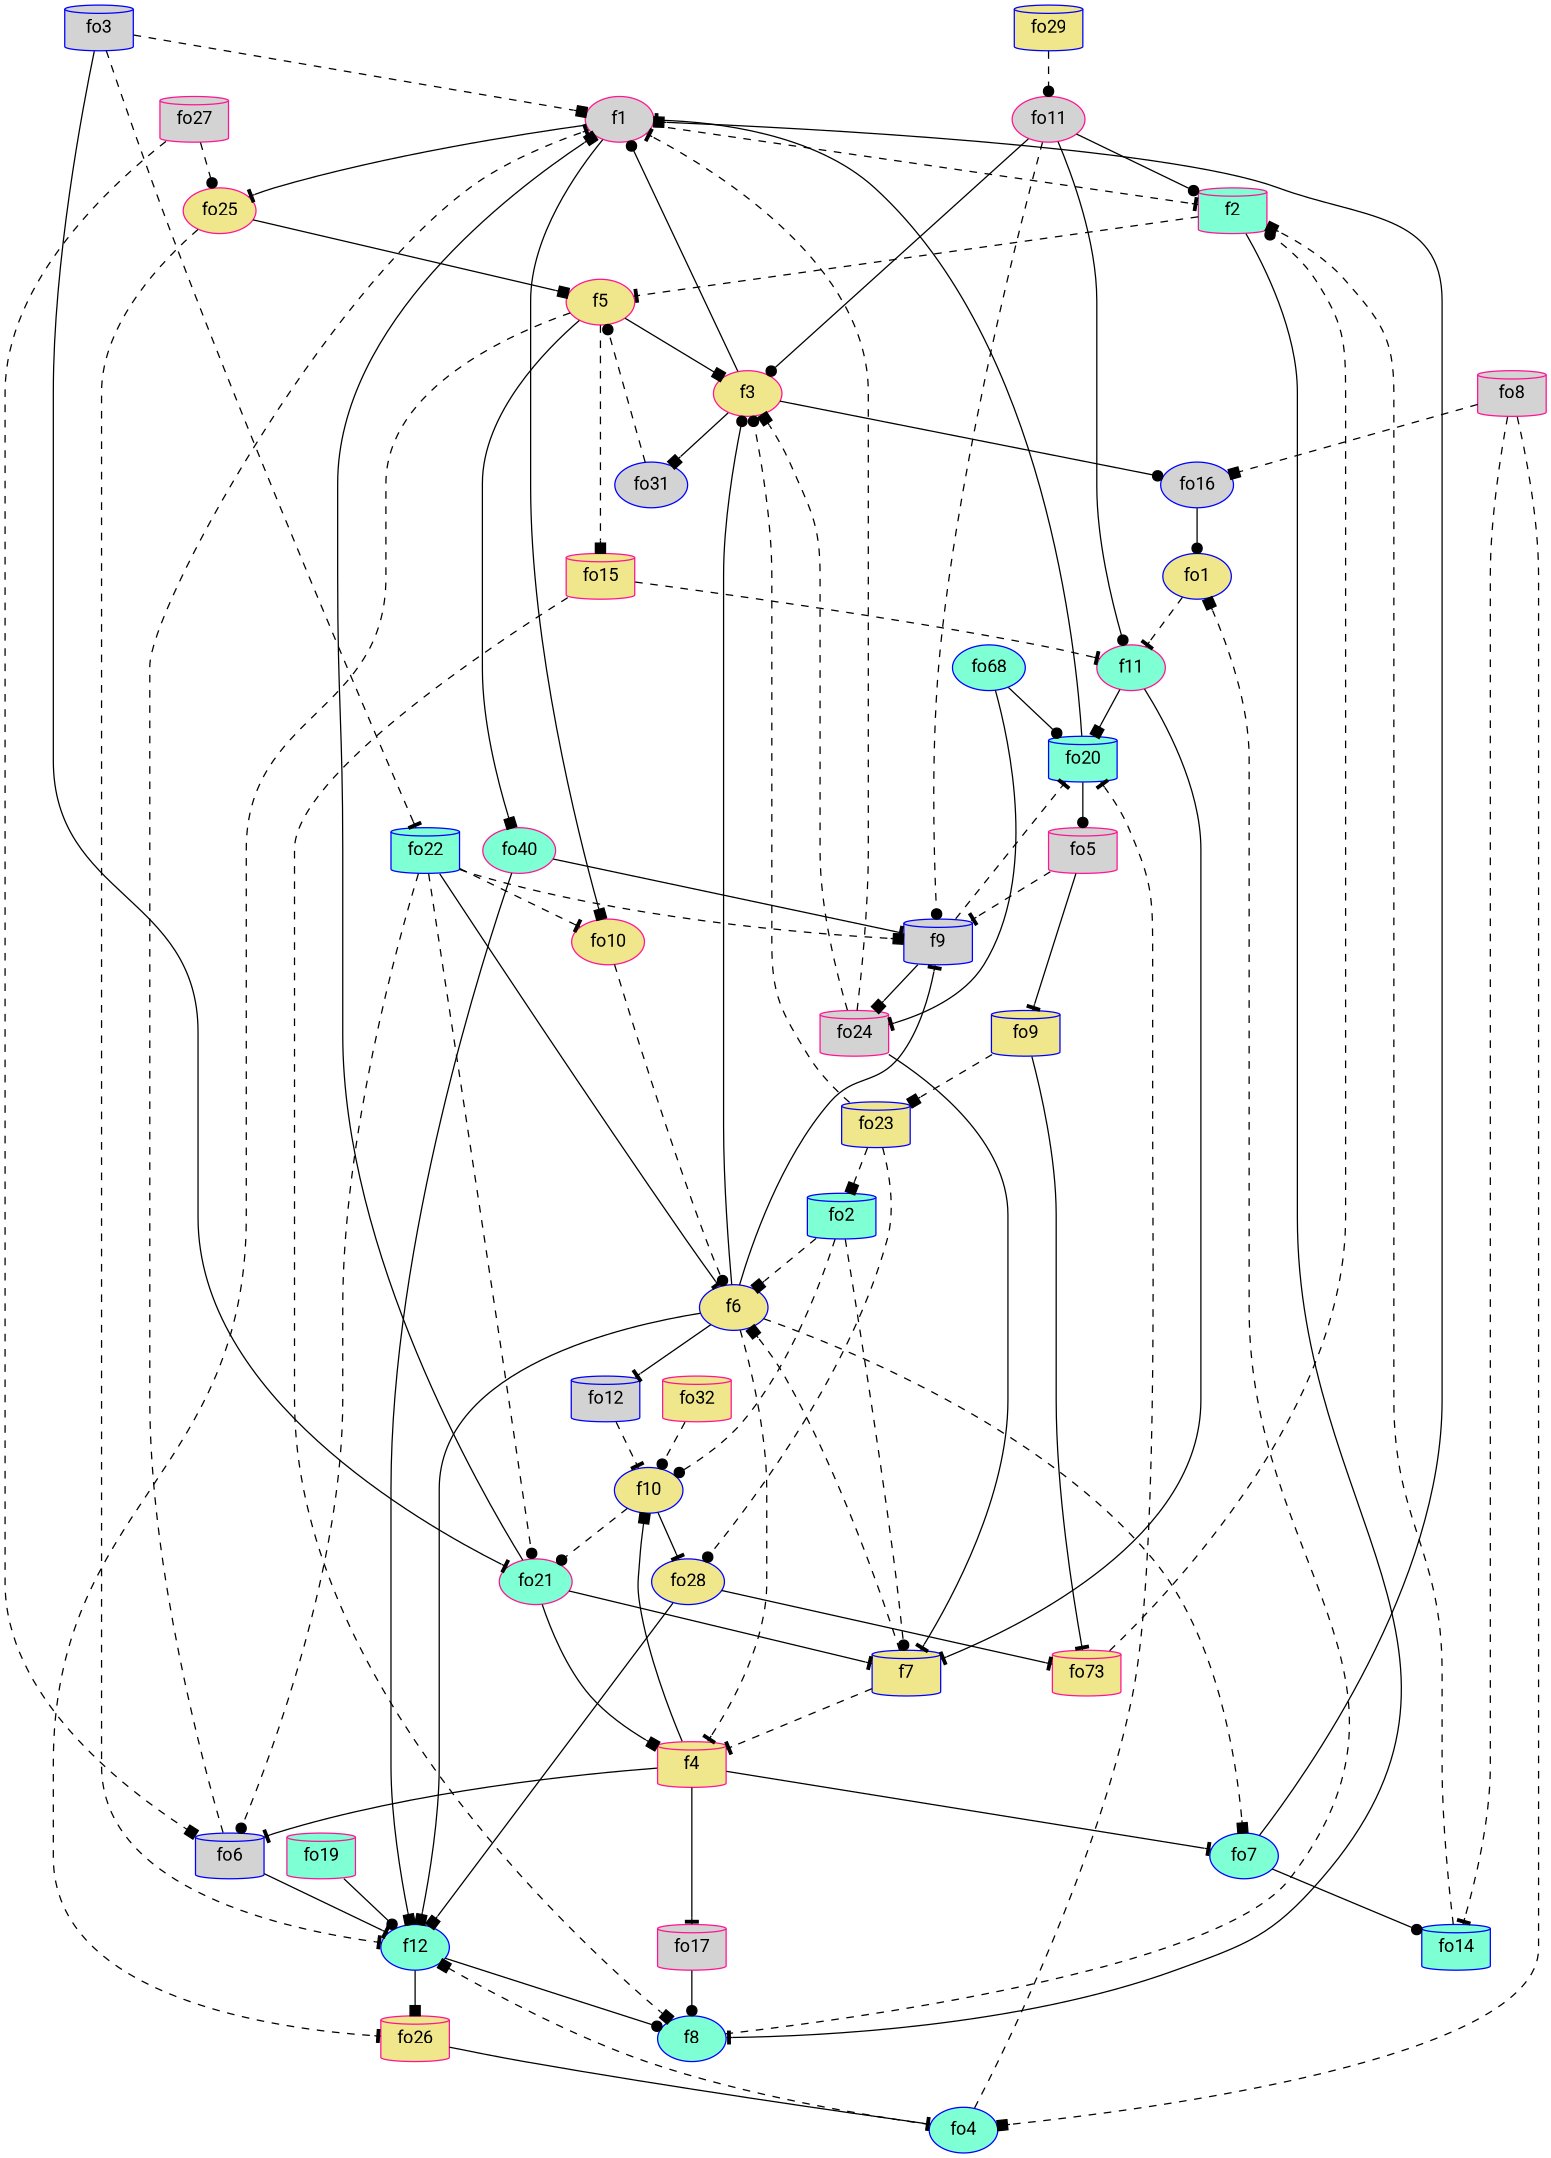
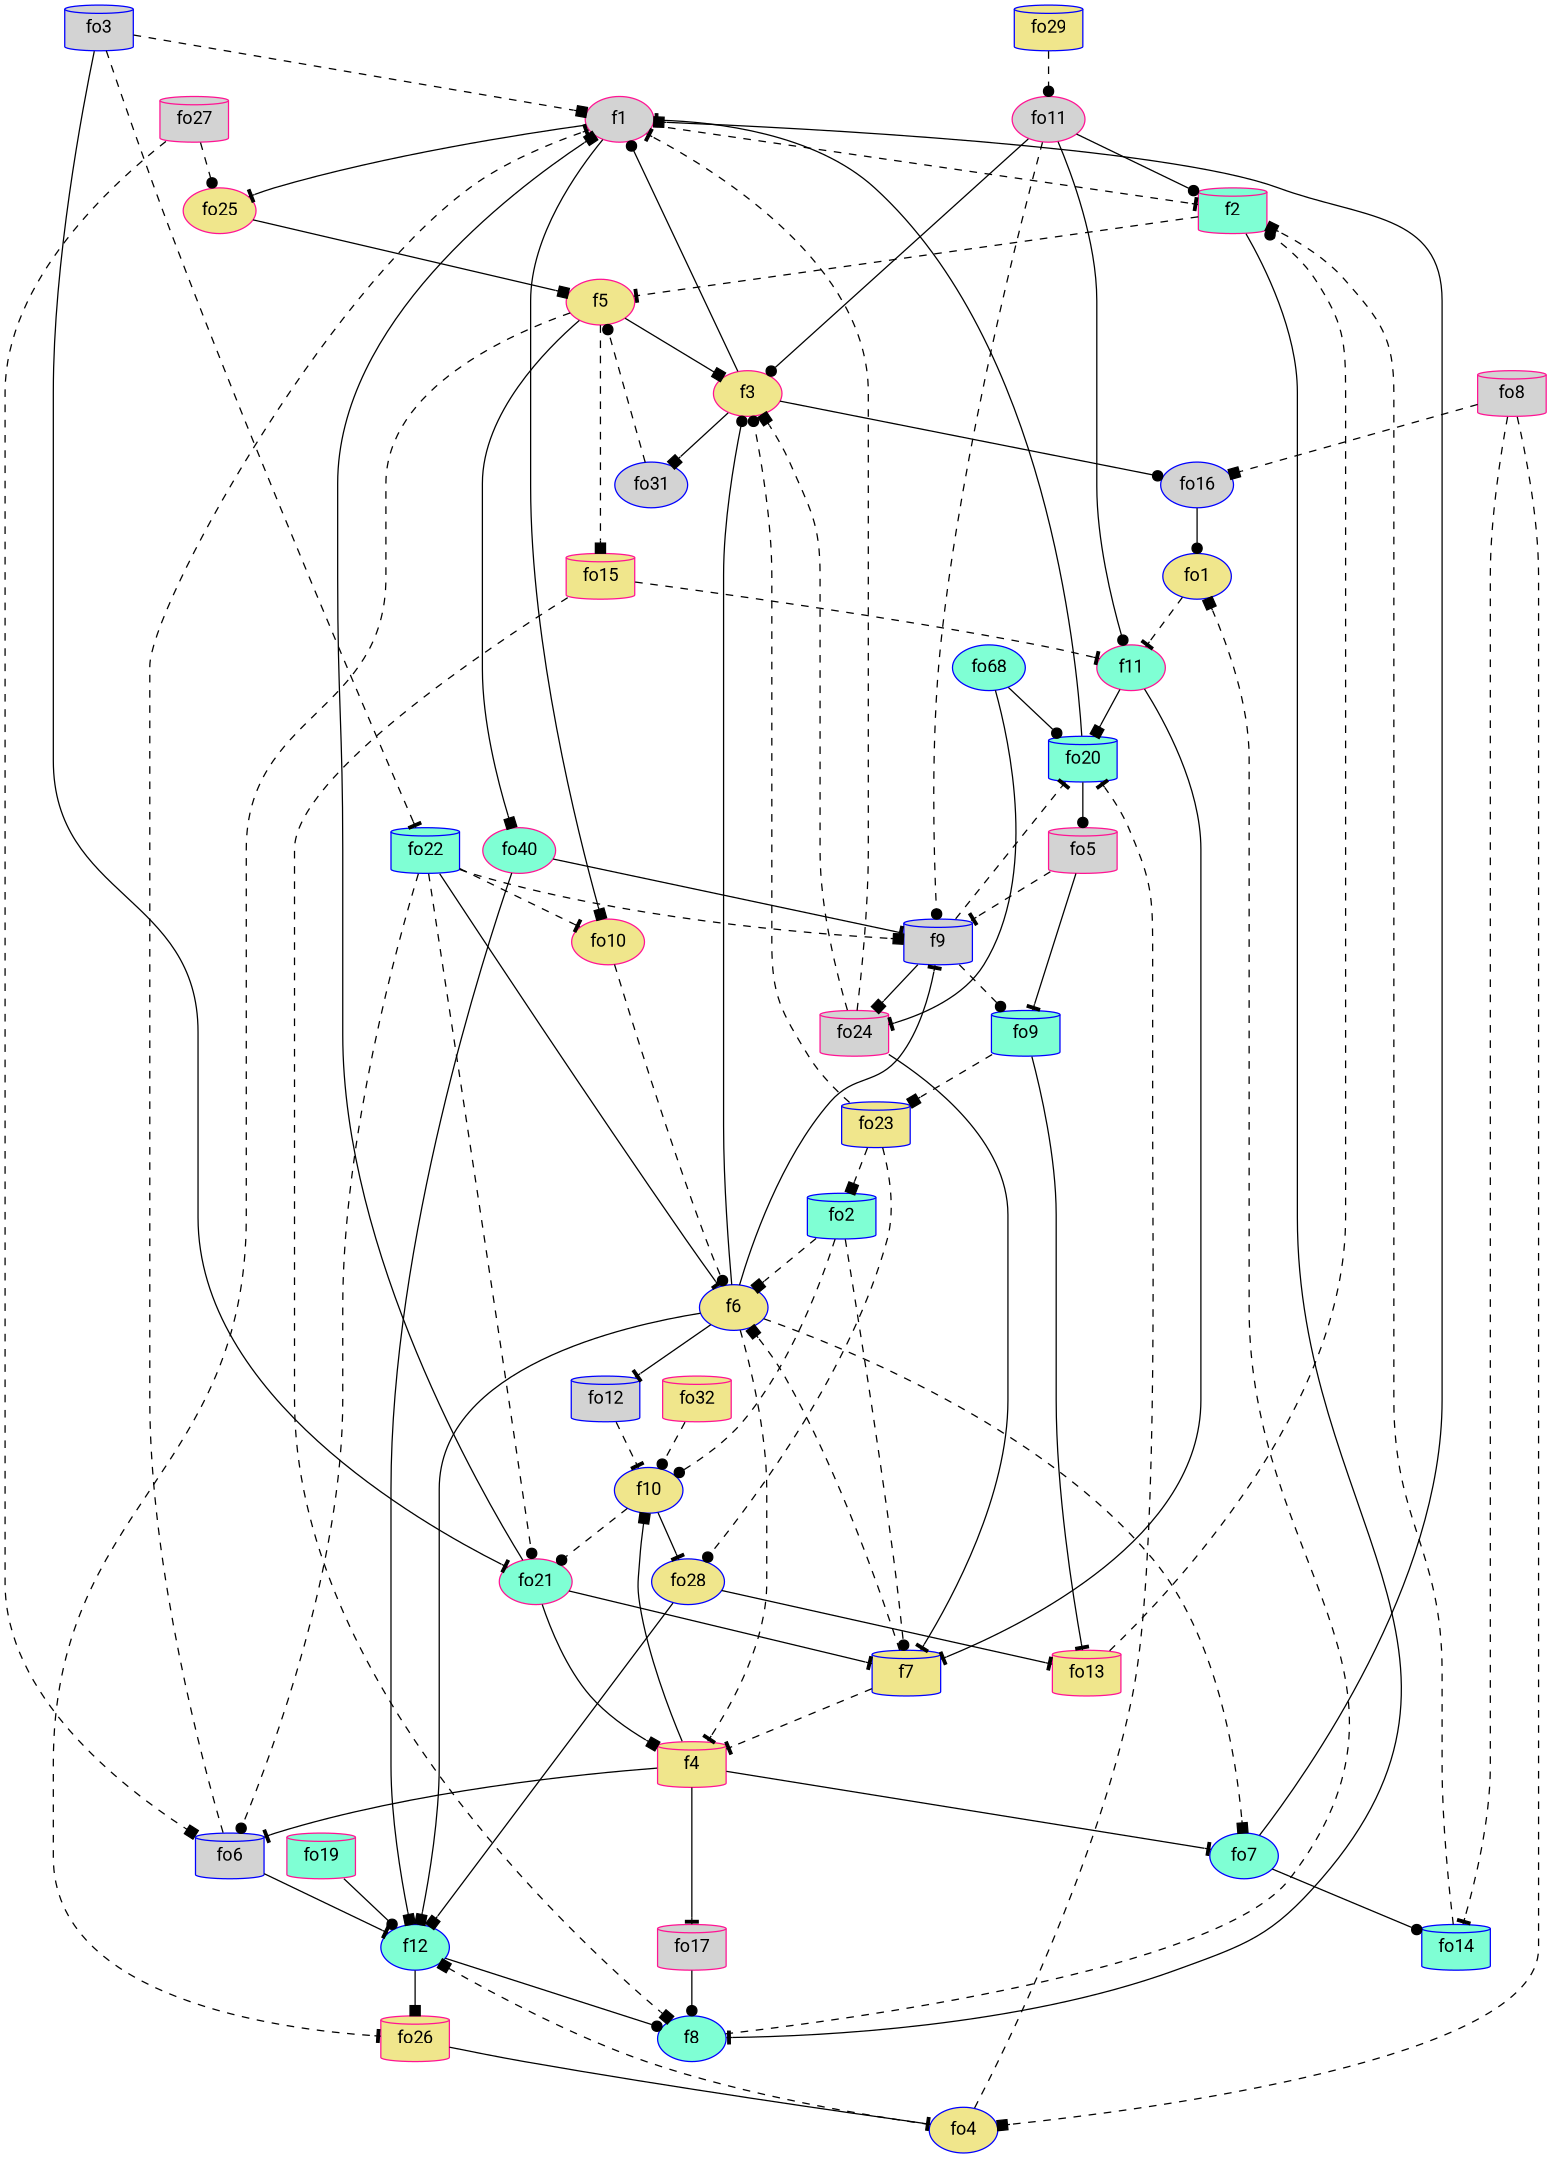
none -> (979, 985)
(1026, 1033) -> (1026, 1033)
(102, 1158) -> none
(1087, 1673) -> (1087, 1673)
(964, 2130) -> (964, 2130)
